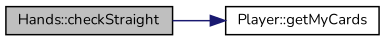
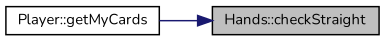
(191, 21) -> (178, 21)
